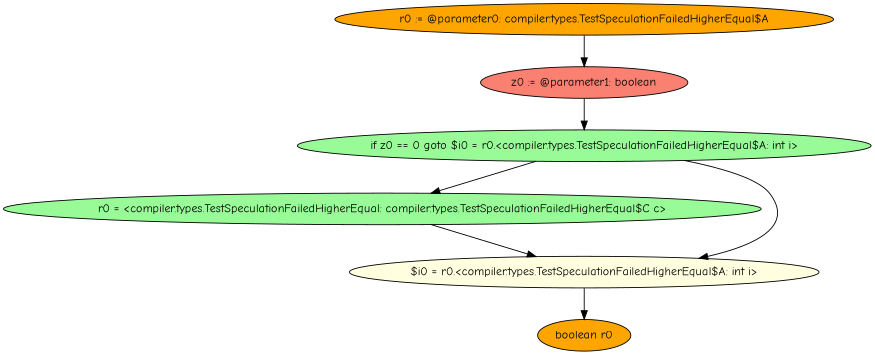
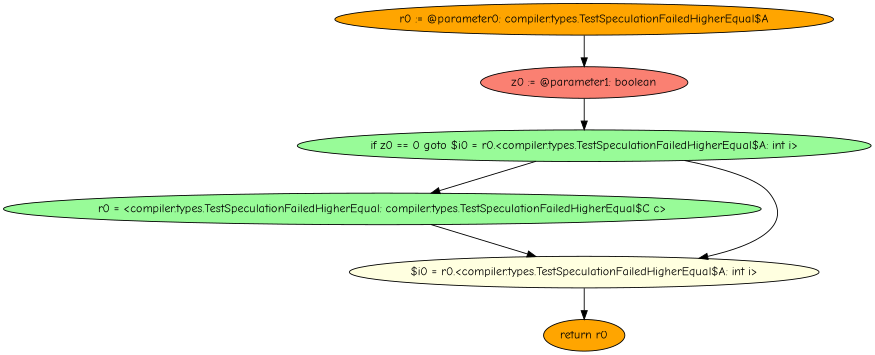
(584, 335) -> (584, 335)
